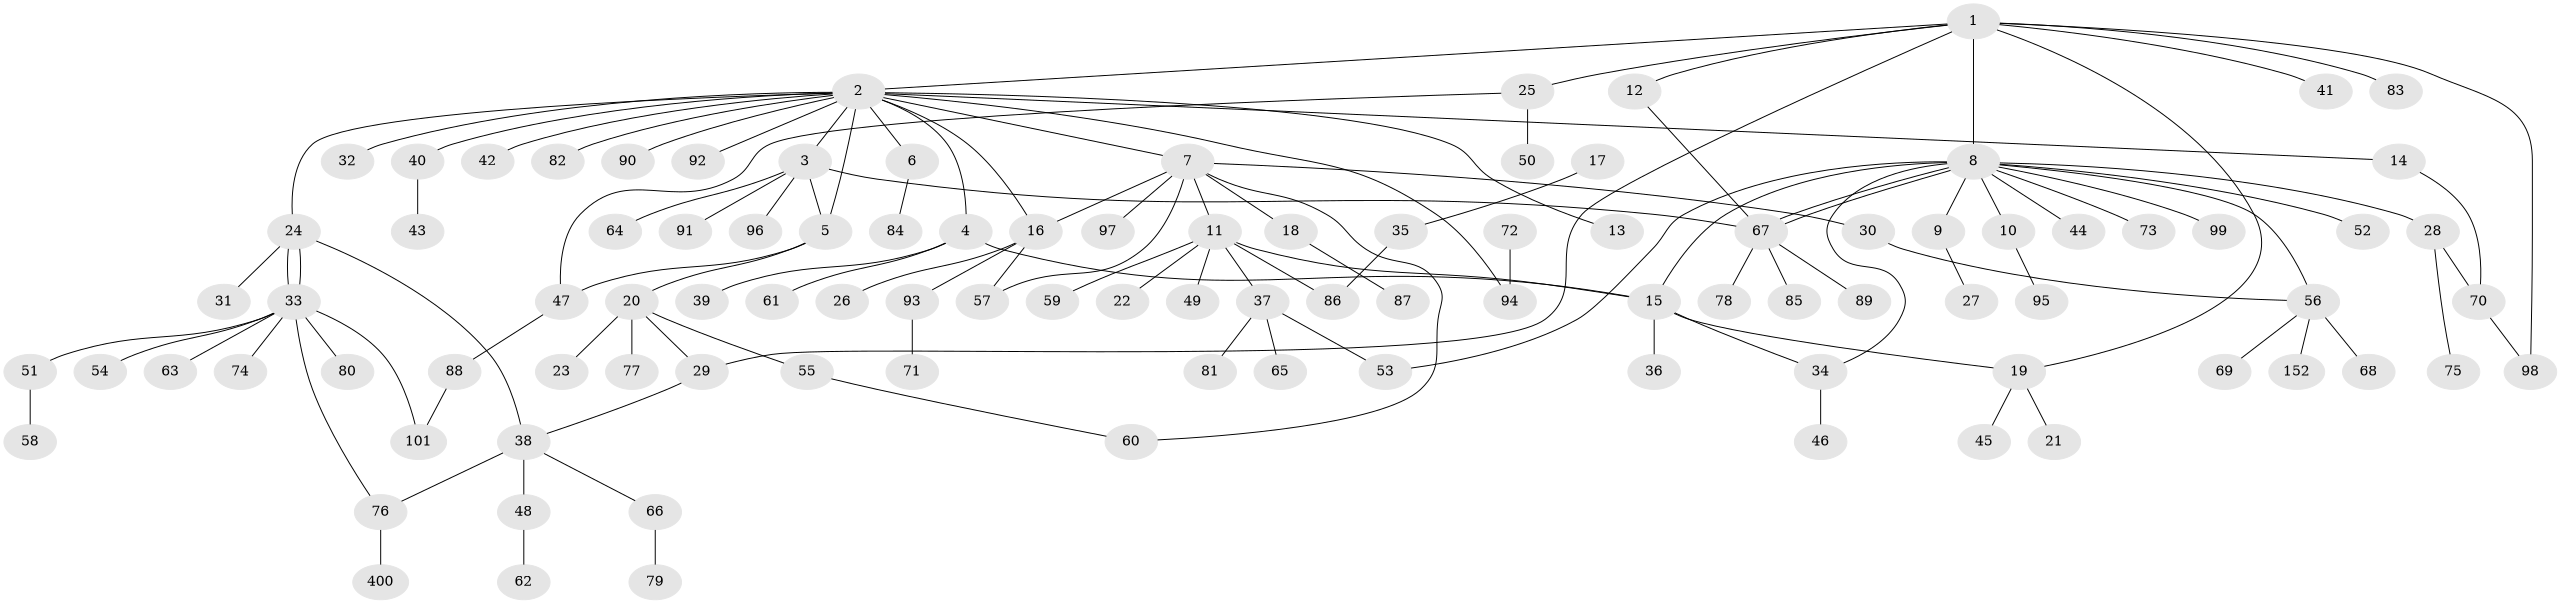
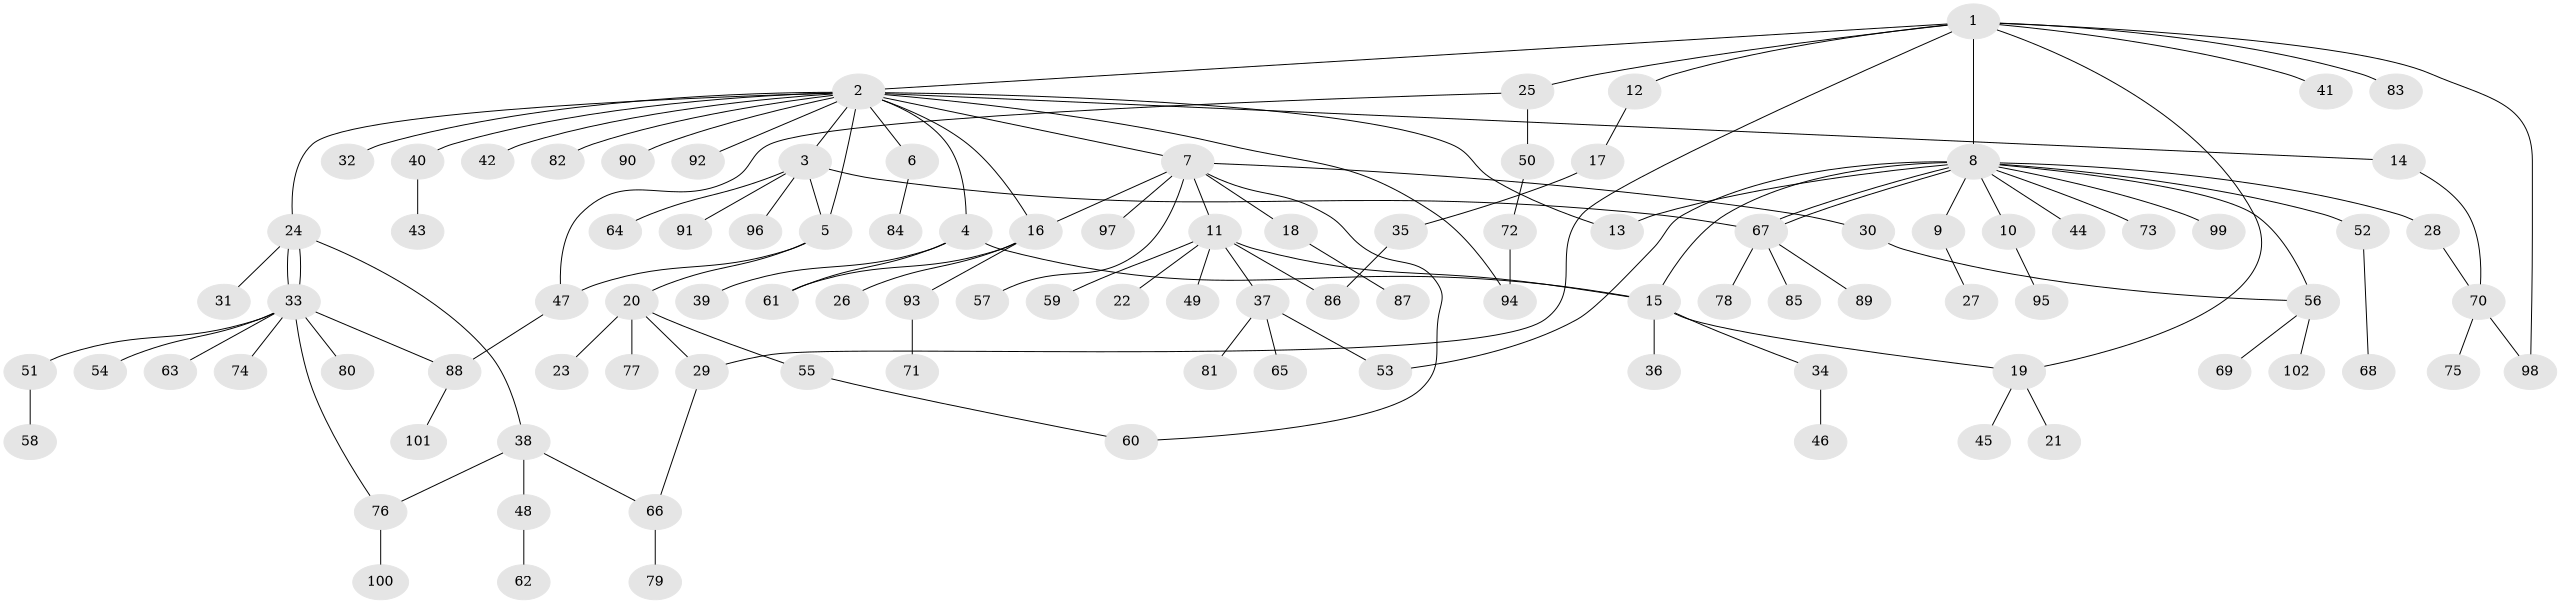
(1698, 162) -> (1613, 132)
none -> (1519, 197)
(1840, 257) -> (1760, 191)
(1009, 267) -> (904, 267)
(2441, 302) -> (2466, 337)
(2341, 337) -> (2366, 302)
(382, 354) -> (374, 337)
(2297, 372) -> (2297, 372)
(615, 410) -> (679, 442)
(381, 582) -> (381, 582)
